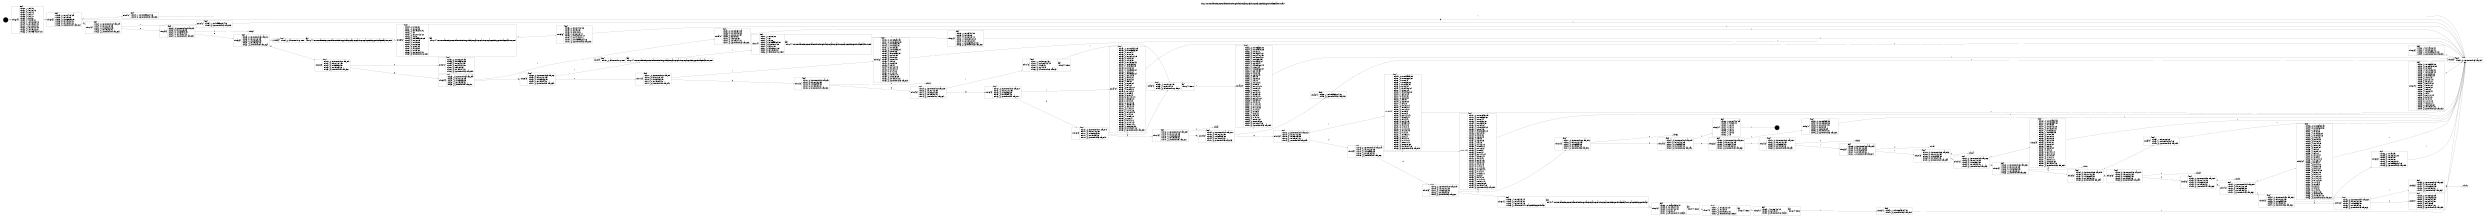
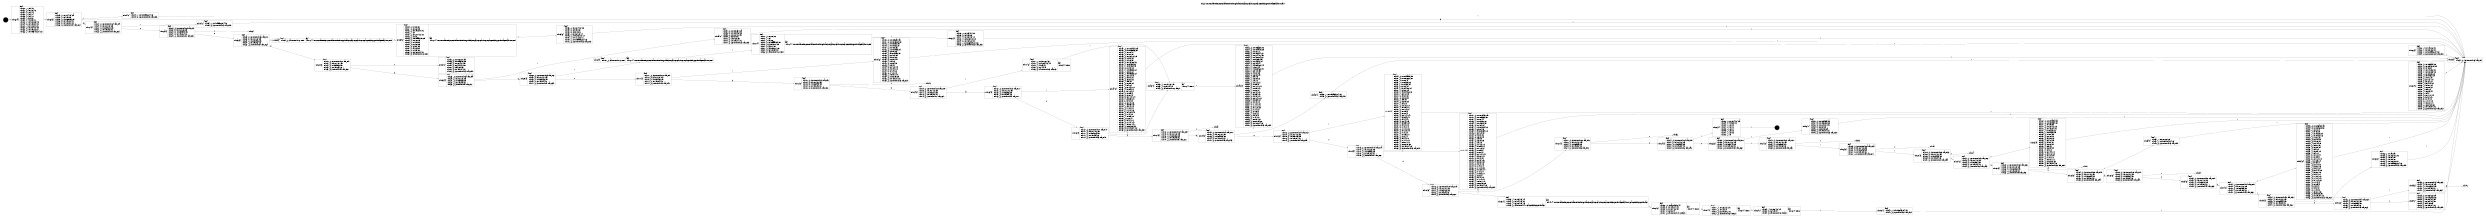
(2237, 179) -> none
